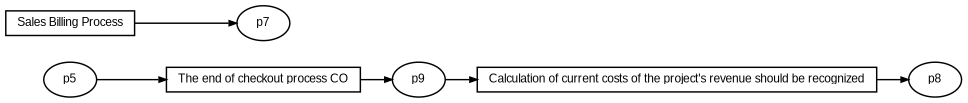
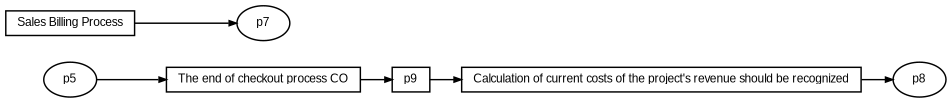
(419, 80) -> (411, 80)
